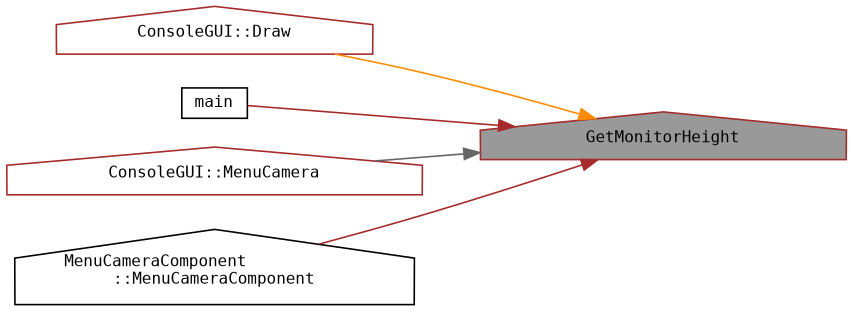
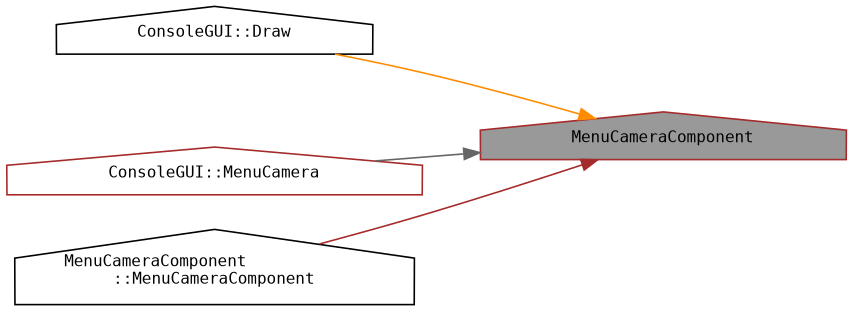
(215, 33) -> (215, 33)
(215, 103) -> none
(663, 138) -> (663, 138)
